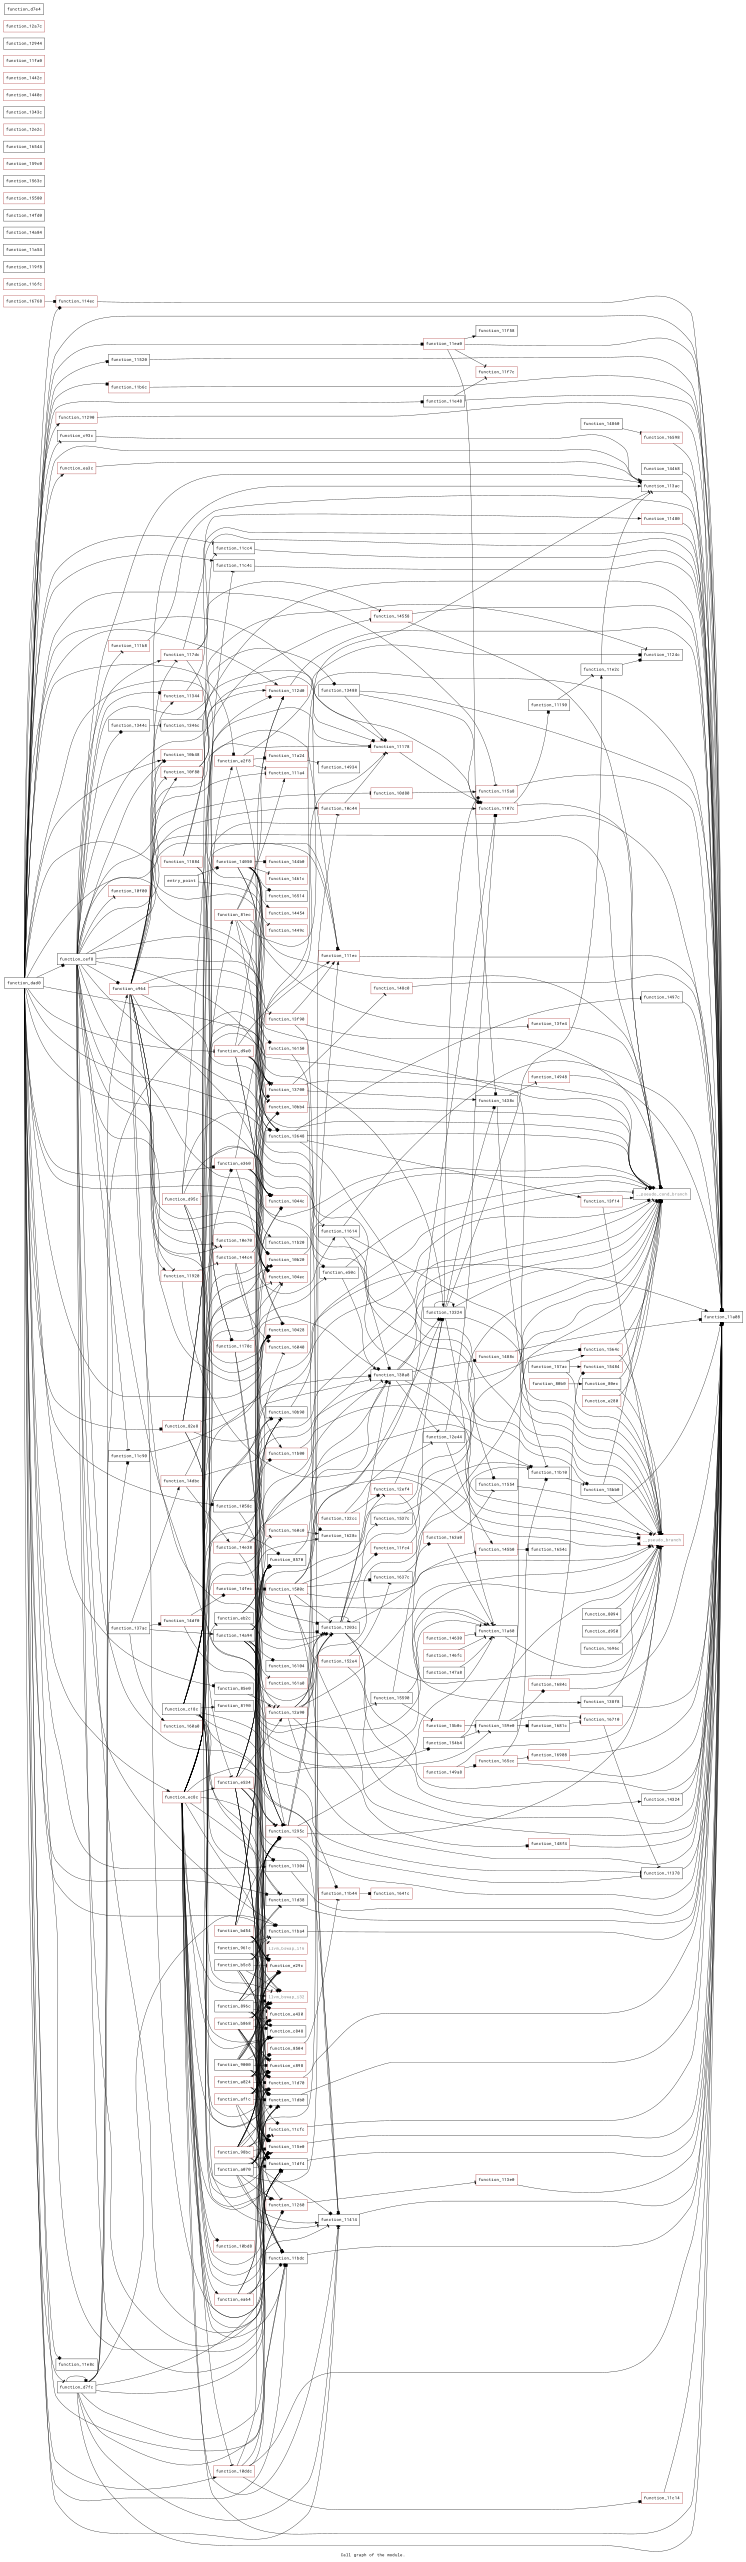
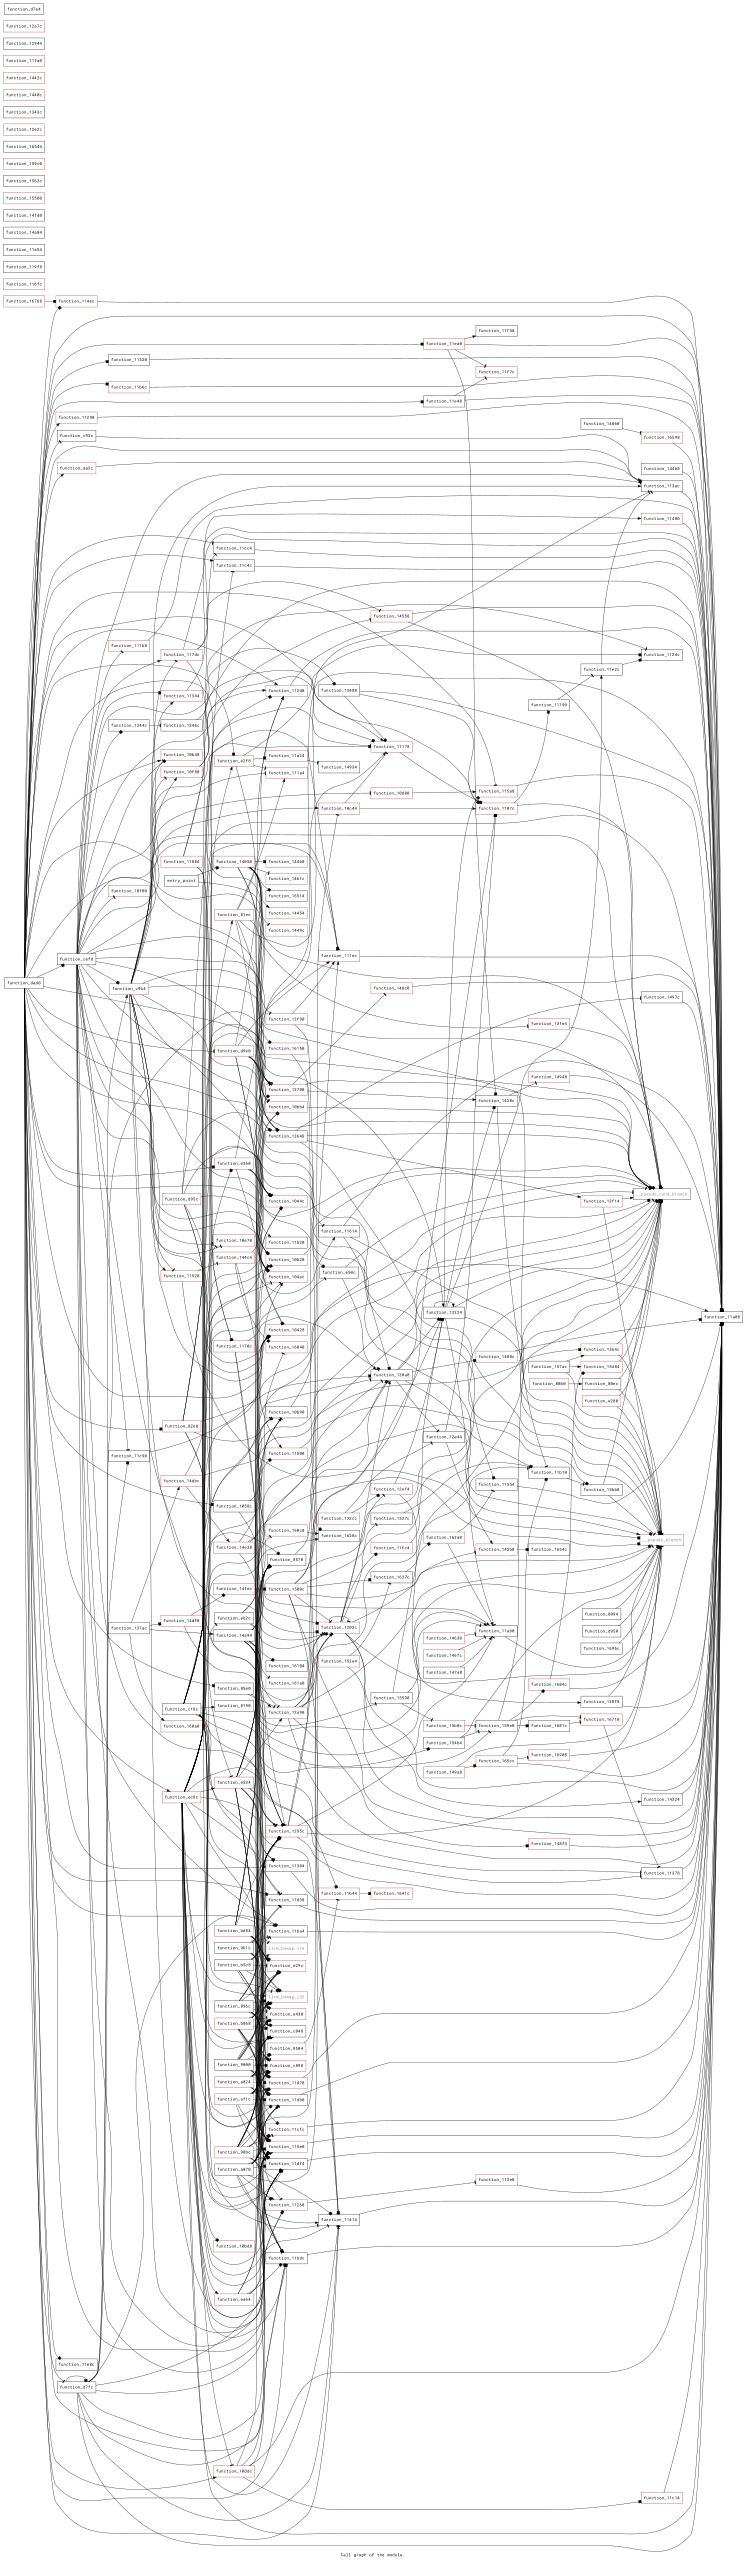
(339, 1628) -> (339, 1628)
